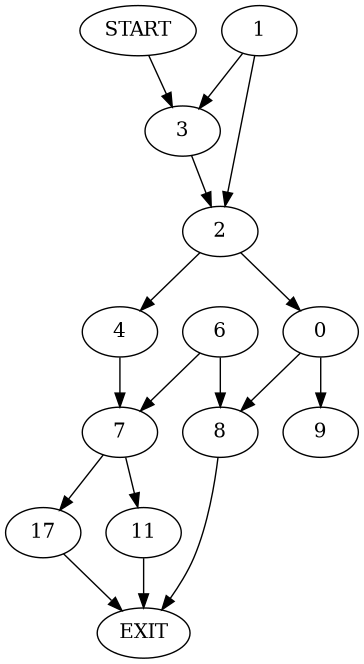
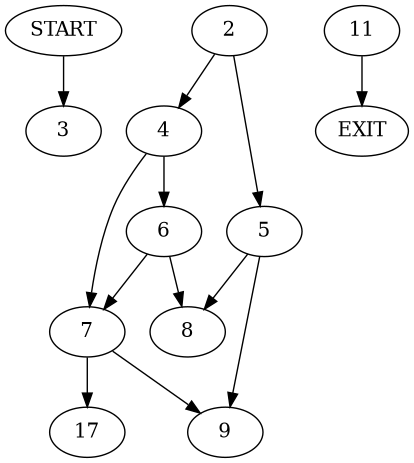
(259, 31) -> none
none -> (164, 174)
(199, 174) -> none
(321, 332) -> (264, 231)
(130, 475) -> (150, 378)
(203, 531) -> none
(88, 577) -> none
